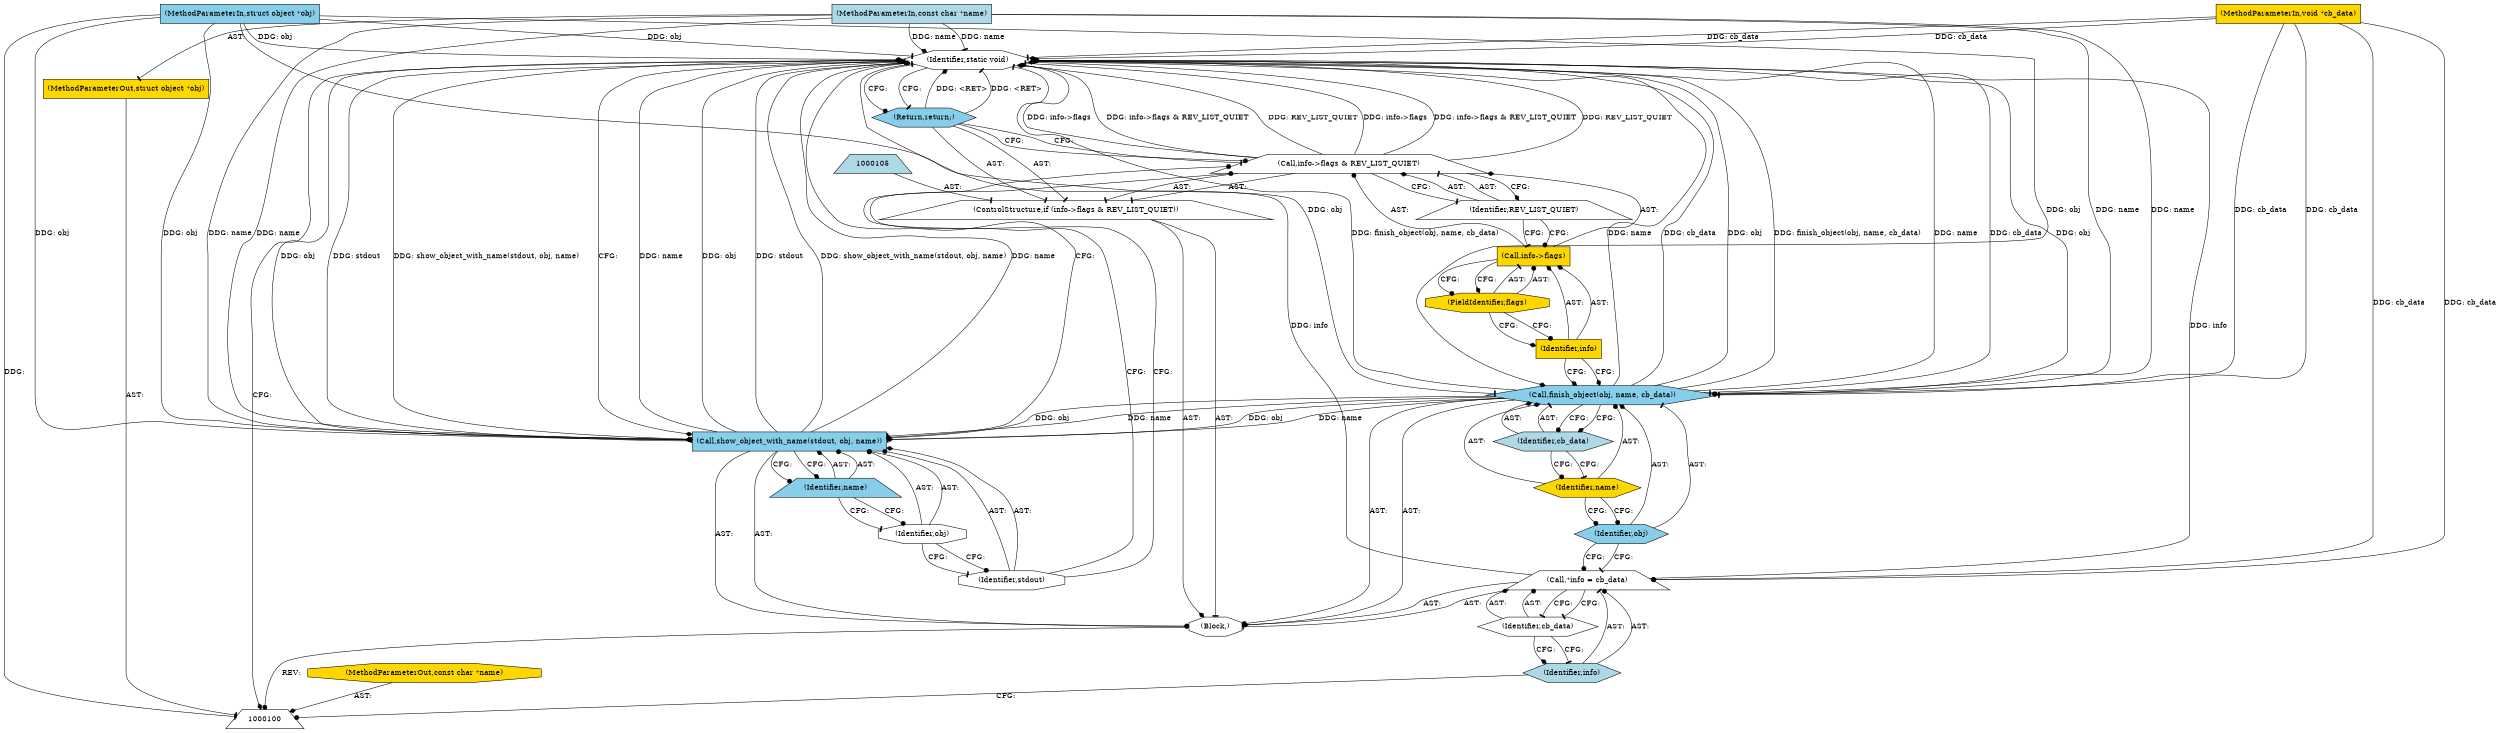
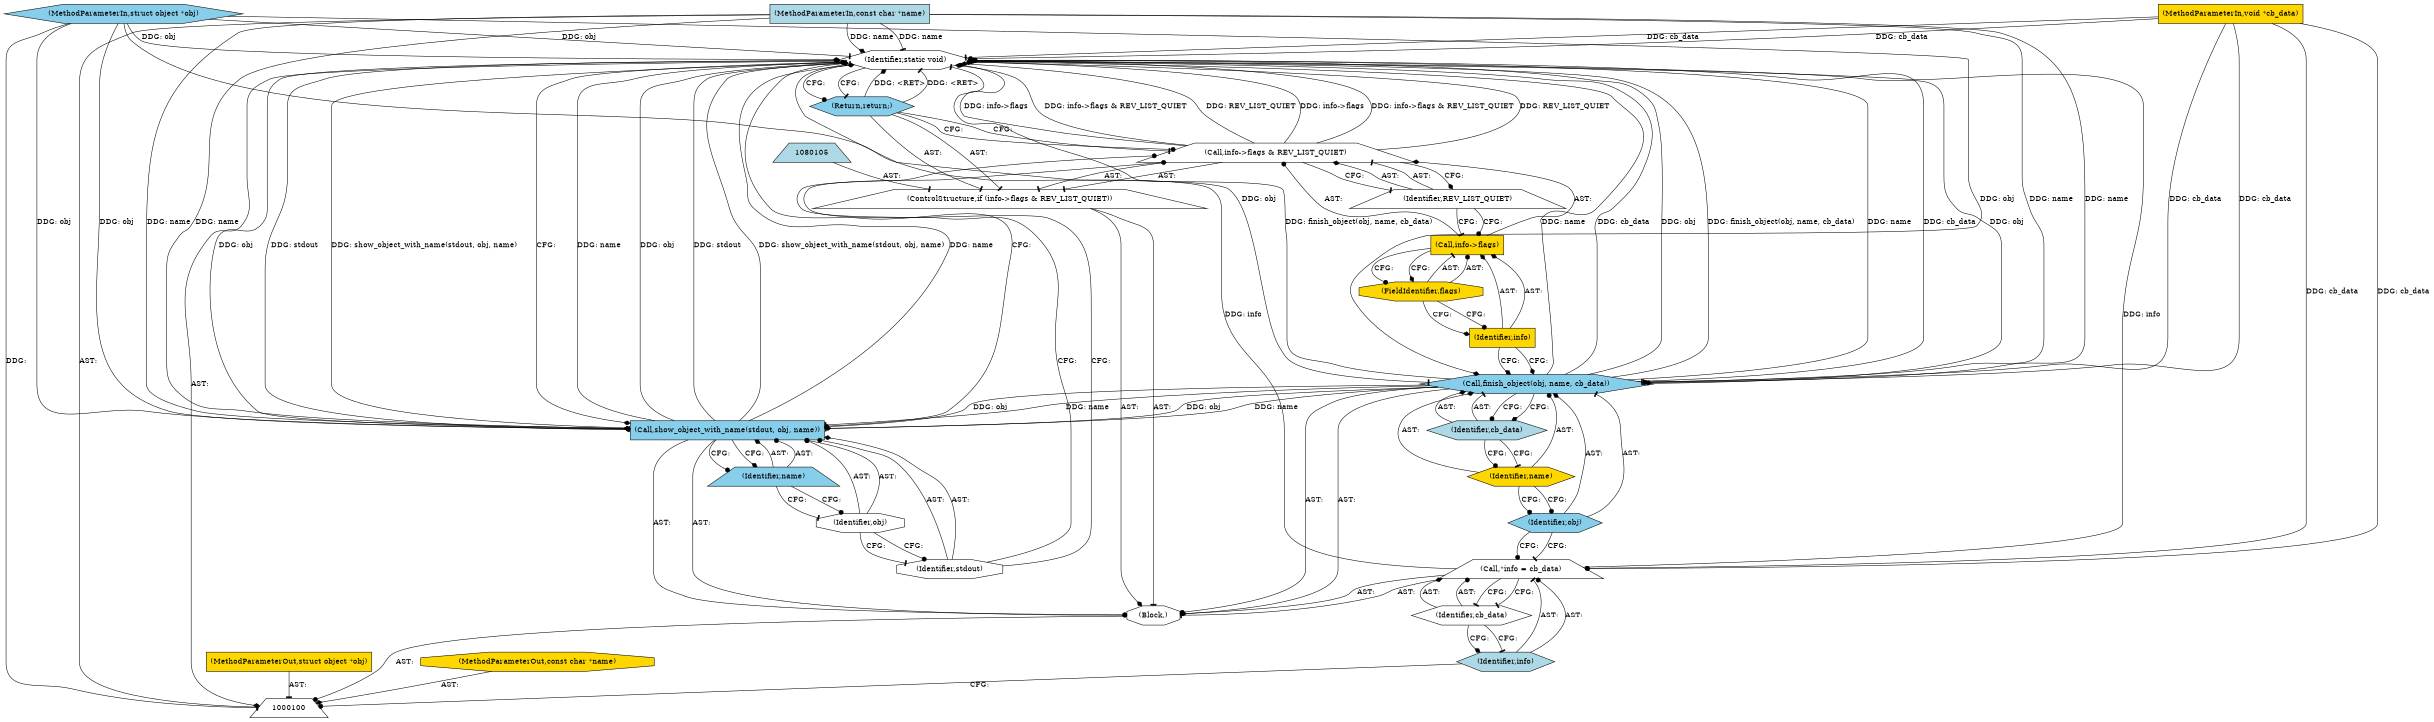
(240, 14) -> (124, 14)
(551, 17) -> (79, 109)
(873, 164) -> (812, 153)
(264, 395) -> (201, 384)
(293, 673) -> (406, 662)
